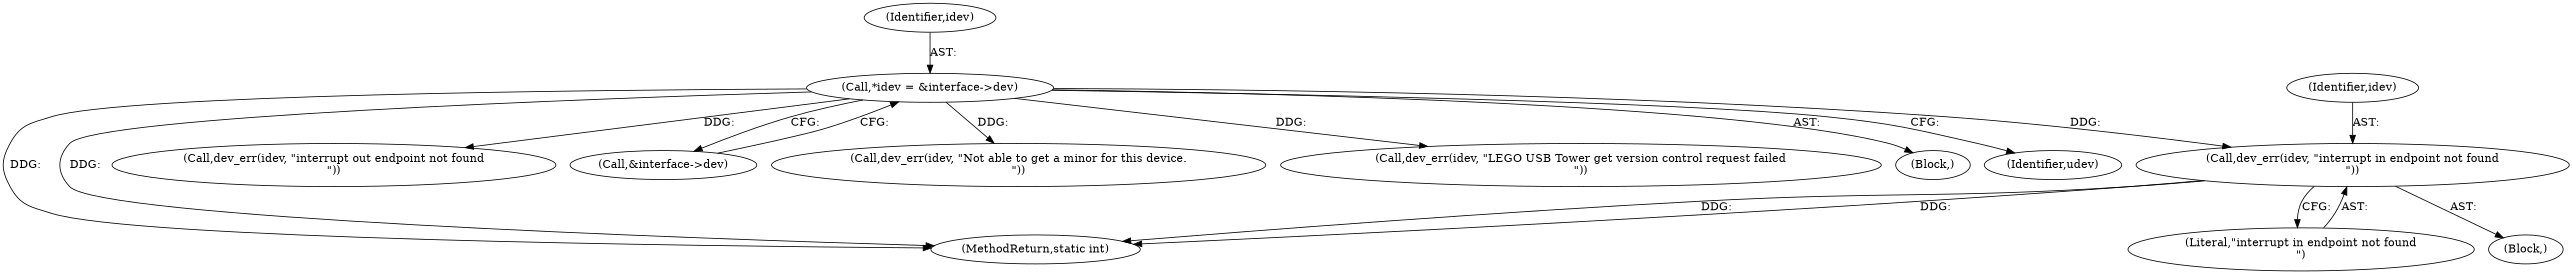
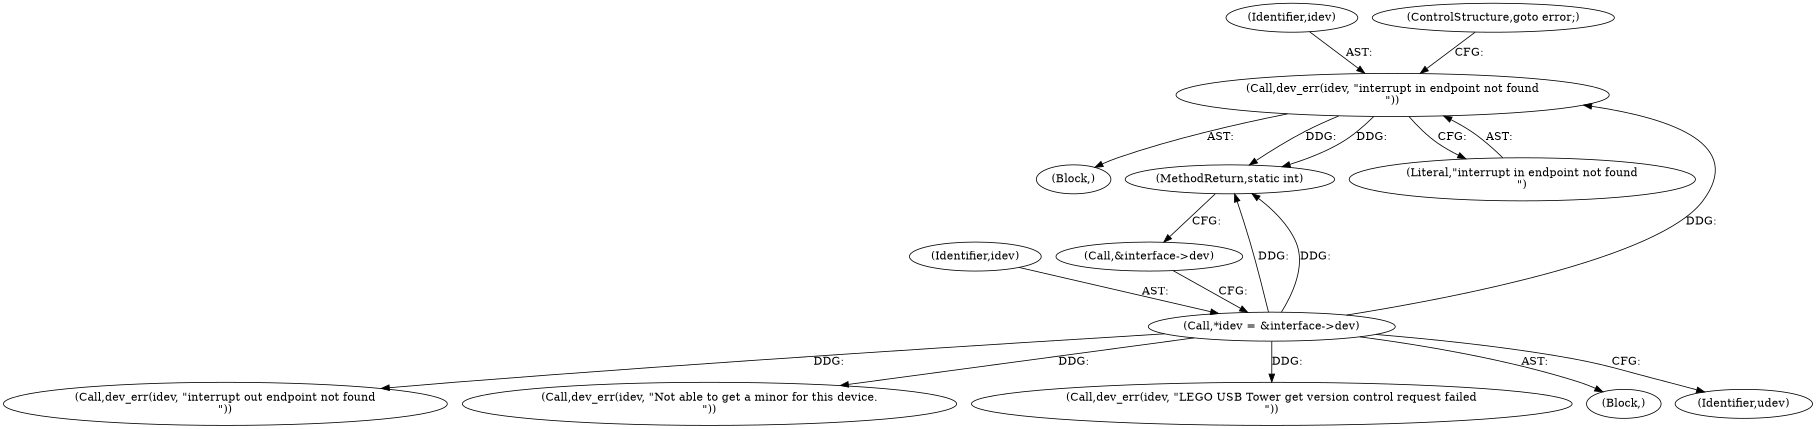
none -> (1493, 18)
(781, 120) -> (1193, 215)
